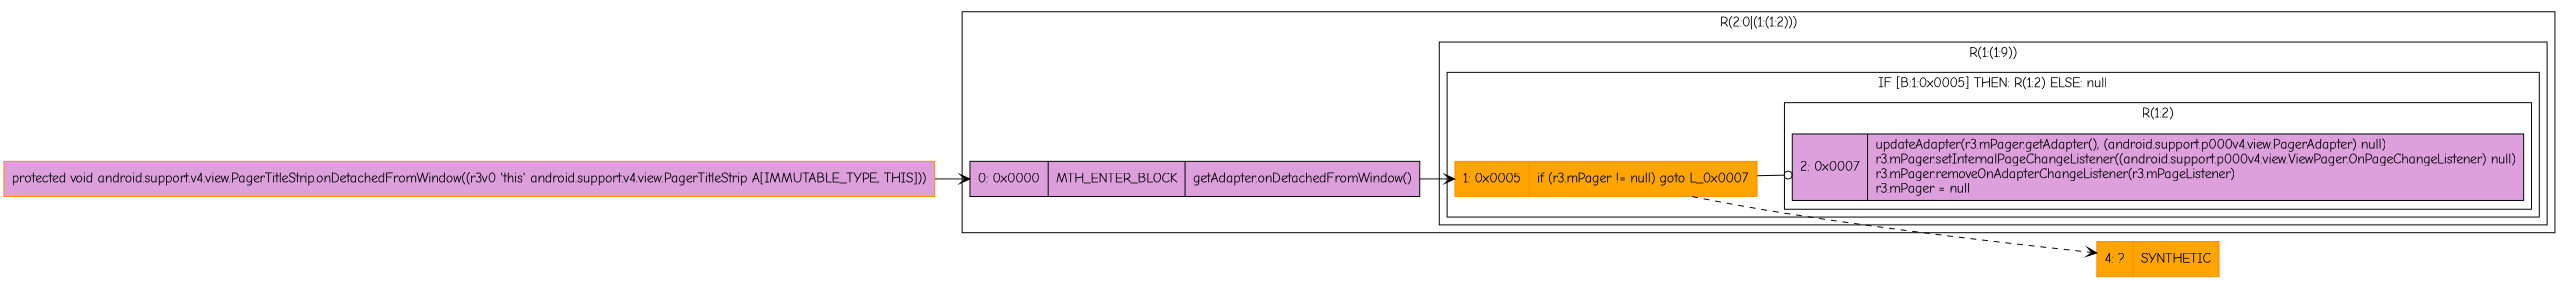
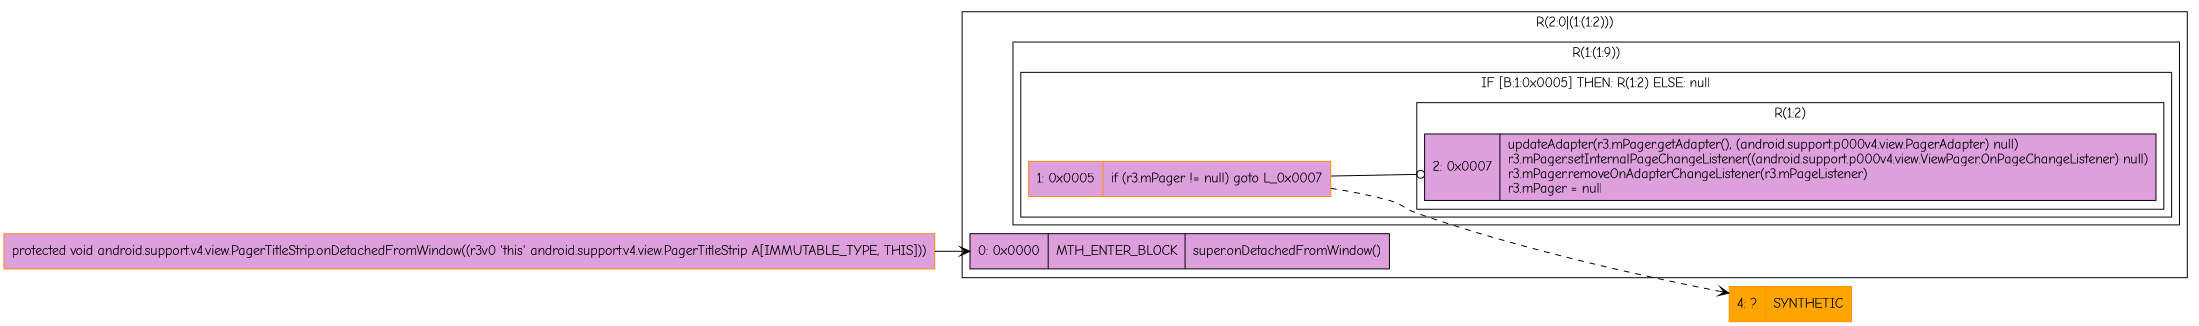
(1302, 178) -> (1287, 251)
(1432, 179) -> none
(1606, 179) -> (1180, 179)
